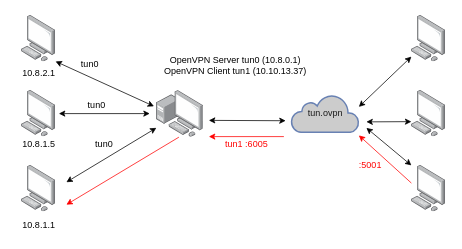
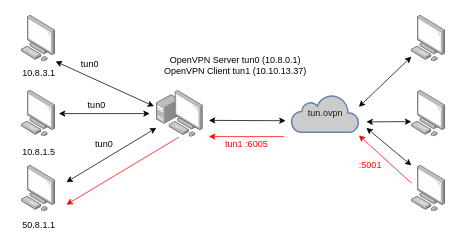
(39, 73) -> (39, 73)
(38, 144) -> (38, 152)
(39, 225) -> (39, 225)
